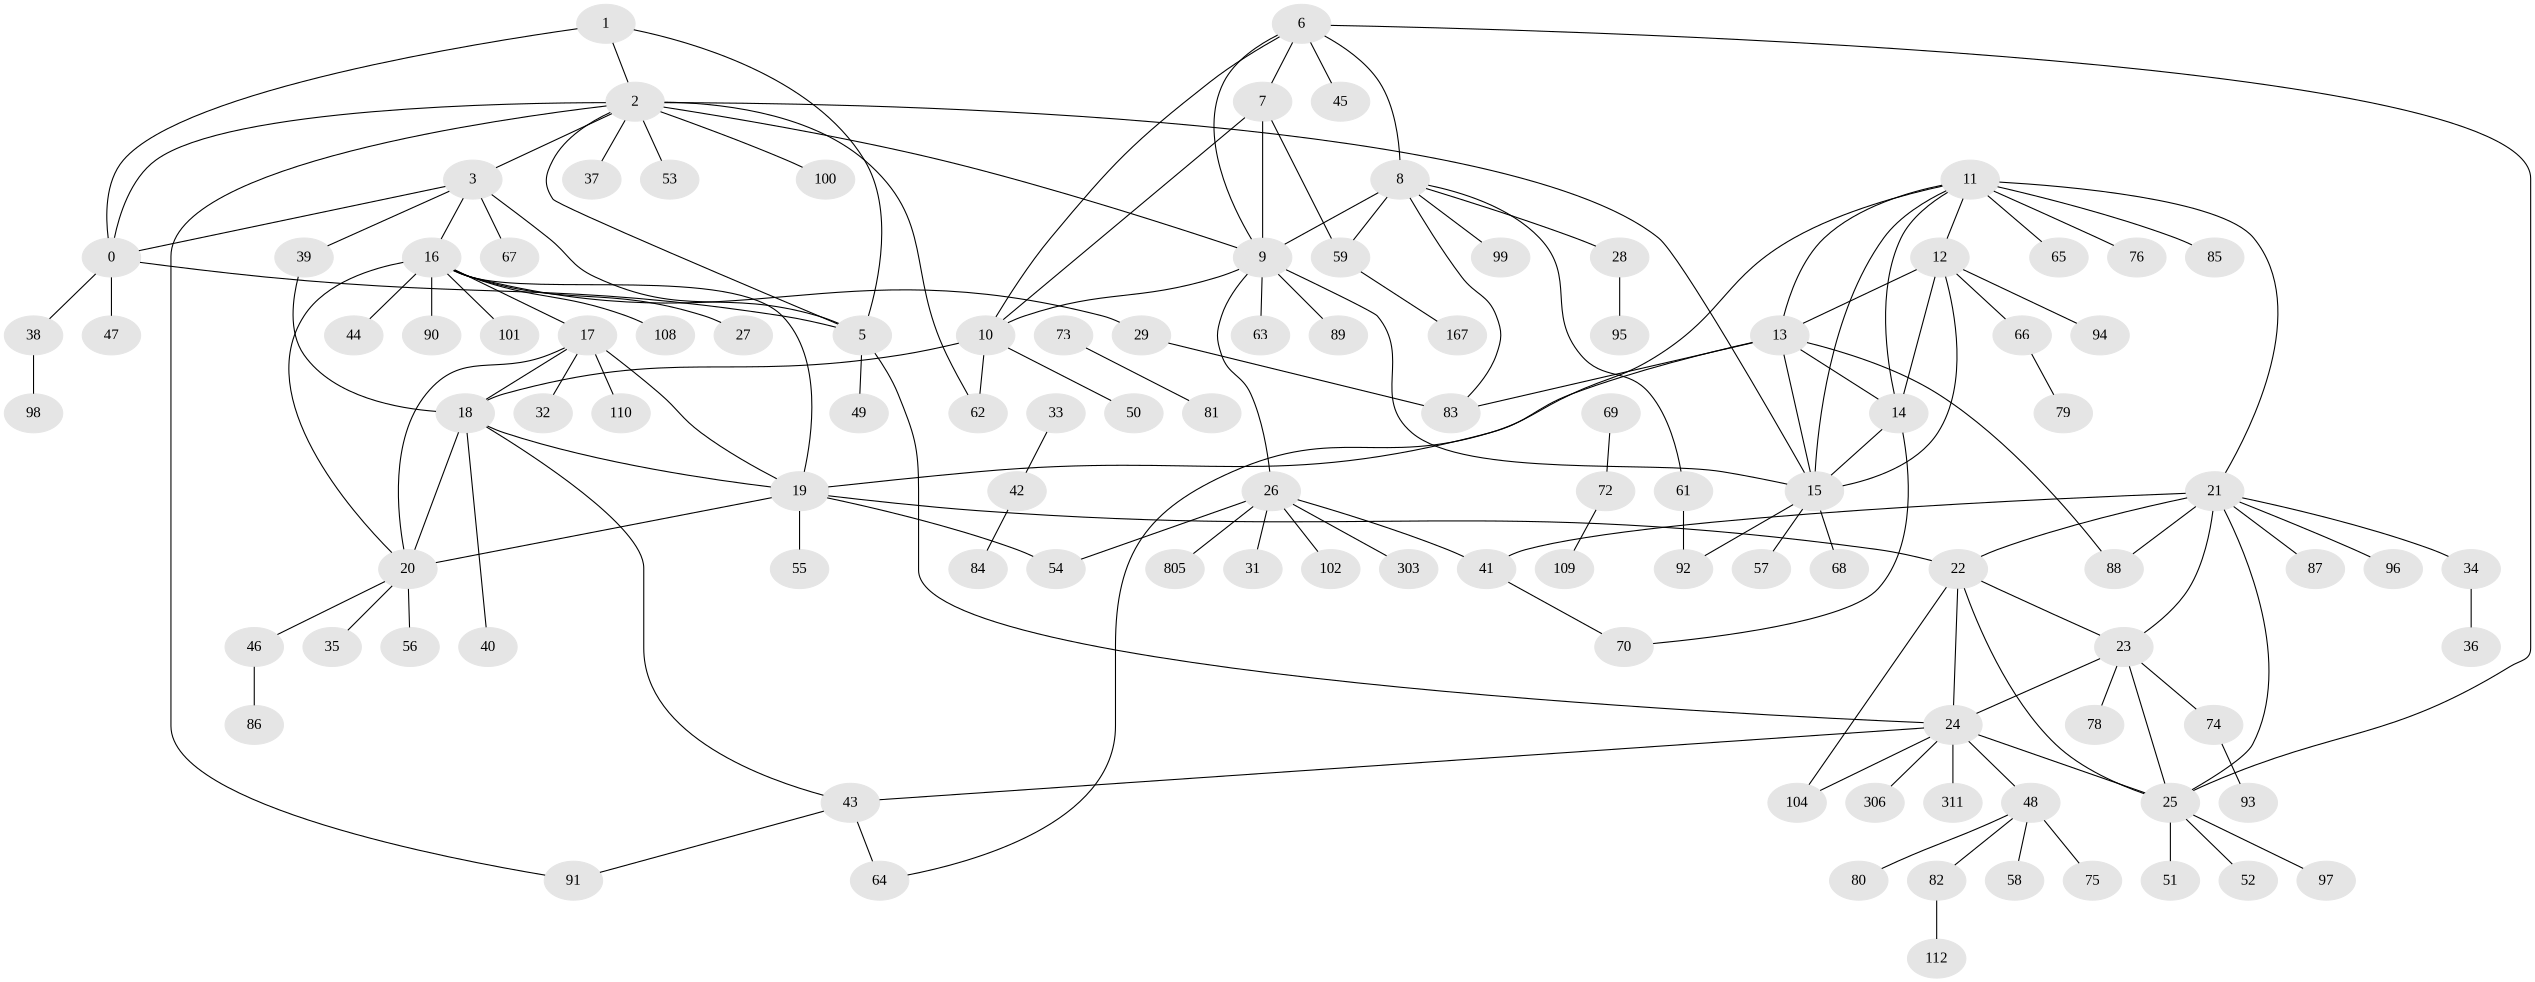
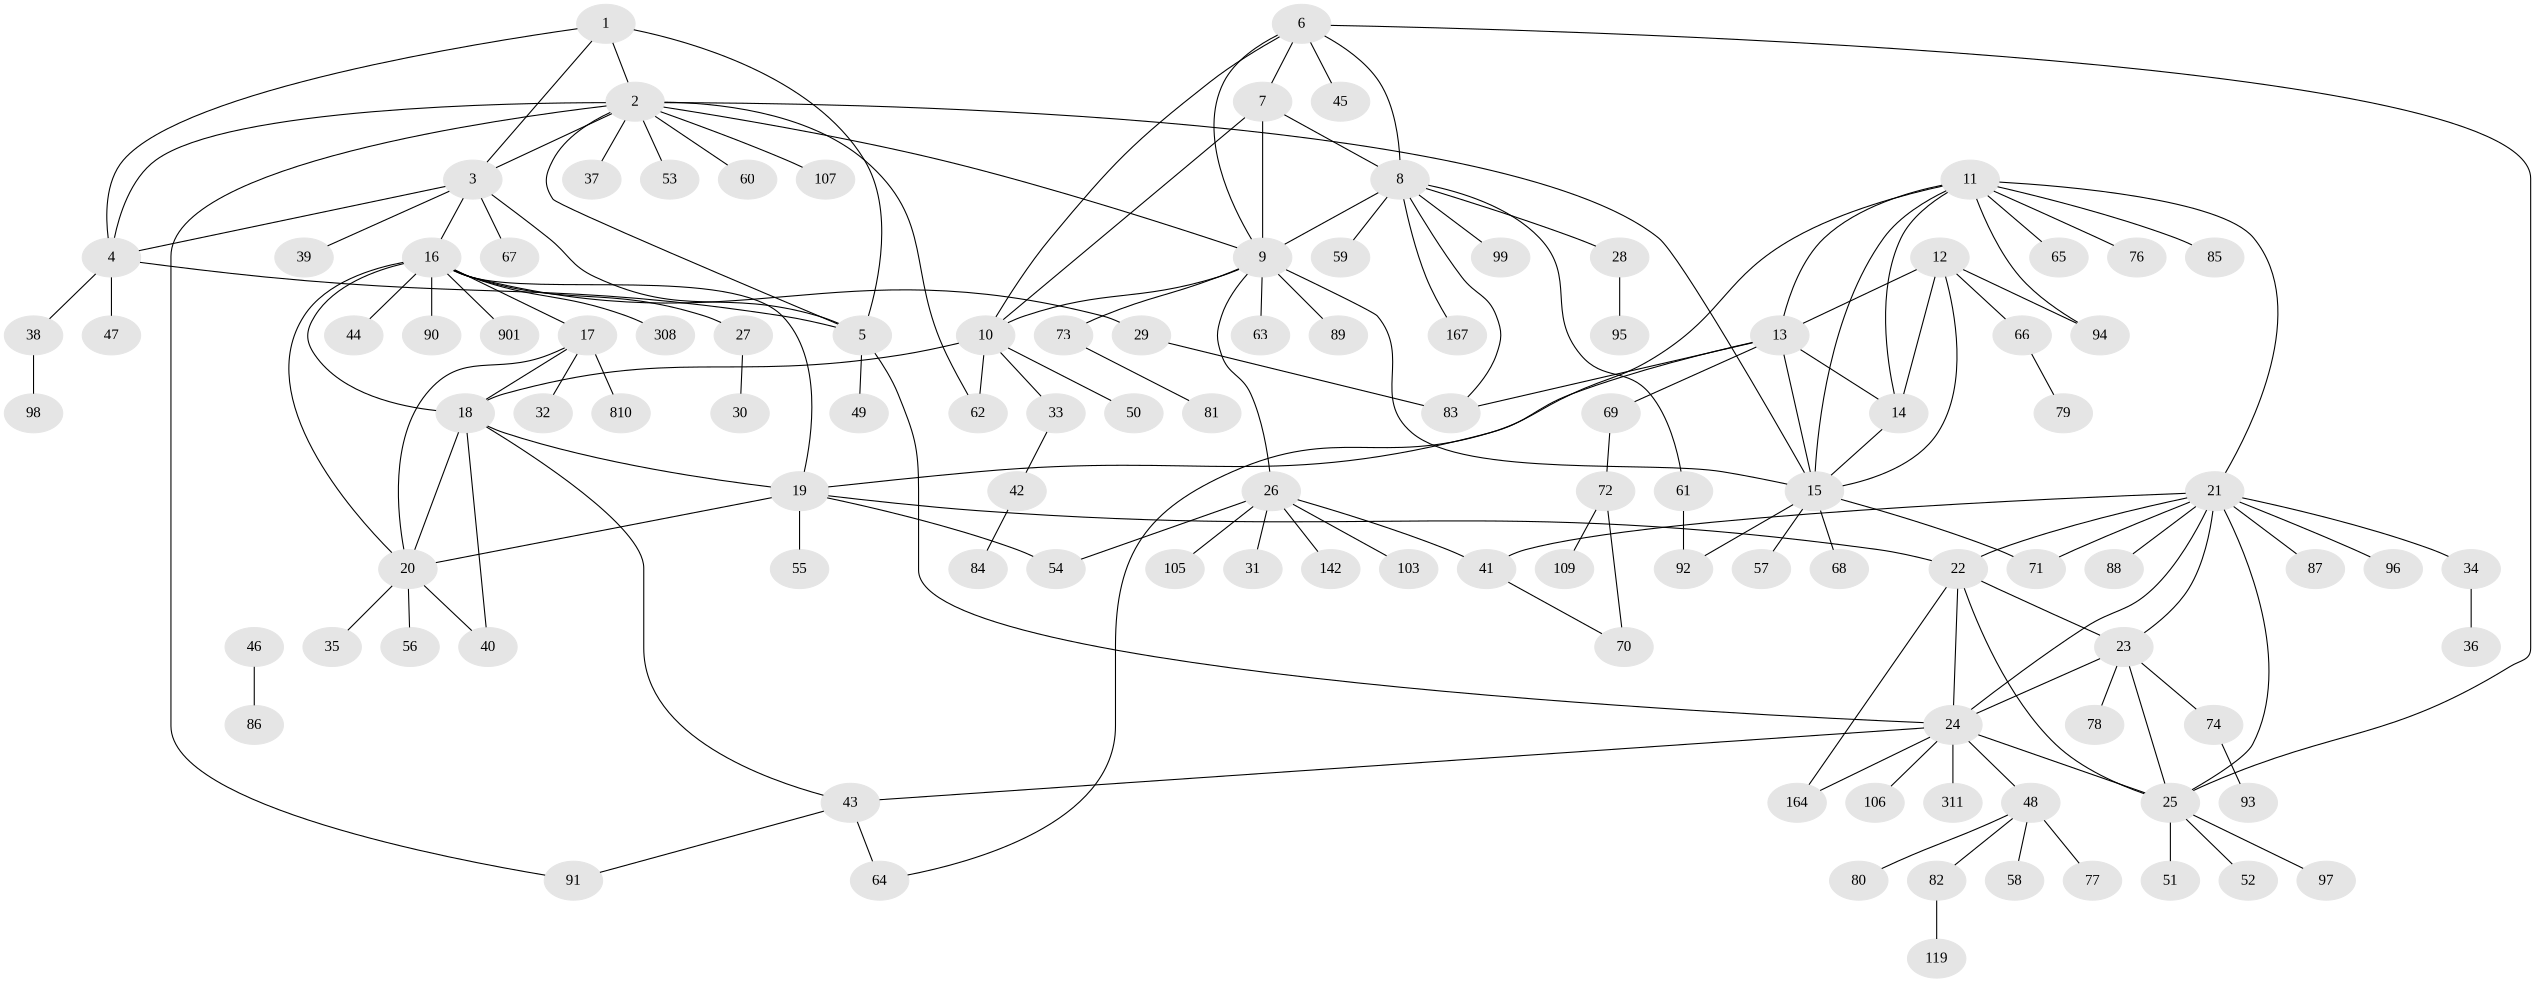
none -> (545, 96)
(1302, 179) -> (1317, 133)
none -> (748, 180)
(826, 180) -> (826, 180)
(1955, 219) -> (2015, 271)
(111, 258) -> (111, 258)
(1399, 297) -> (1420, 260)
none -> (1151, 299)
(510, 335) -> (510, 335)
(665, 335) -> (665, 335)
none -> (1021, 374)
(328, 378) -> (312, 350)
(621, 413) -> (621, 413)
none -> (740, 413)
(1973, 419) -> (1695, 374)
(687, 421) -> none
(1175, 569) -> (1175, 569)
(1331, 569) -> (1331, 569)
(1409, 569) -> (1409, 569)
none -> (2036, 569)
(1848, 607) -> (1615, 569)
(331, 608) -> (448, 608)
none -> (2100, 619)
(1797, 803) -> (1797, 803)
(1875, 803) -> (1875, 803)
(2092, 881) -> (2092, 881)
(1937, 959) -> (1937, 959)
